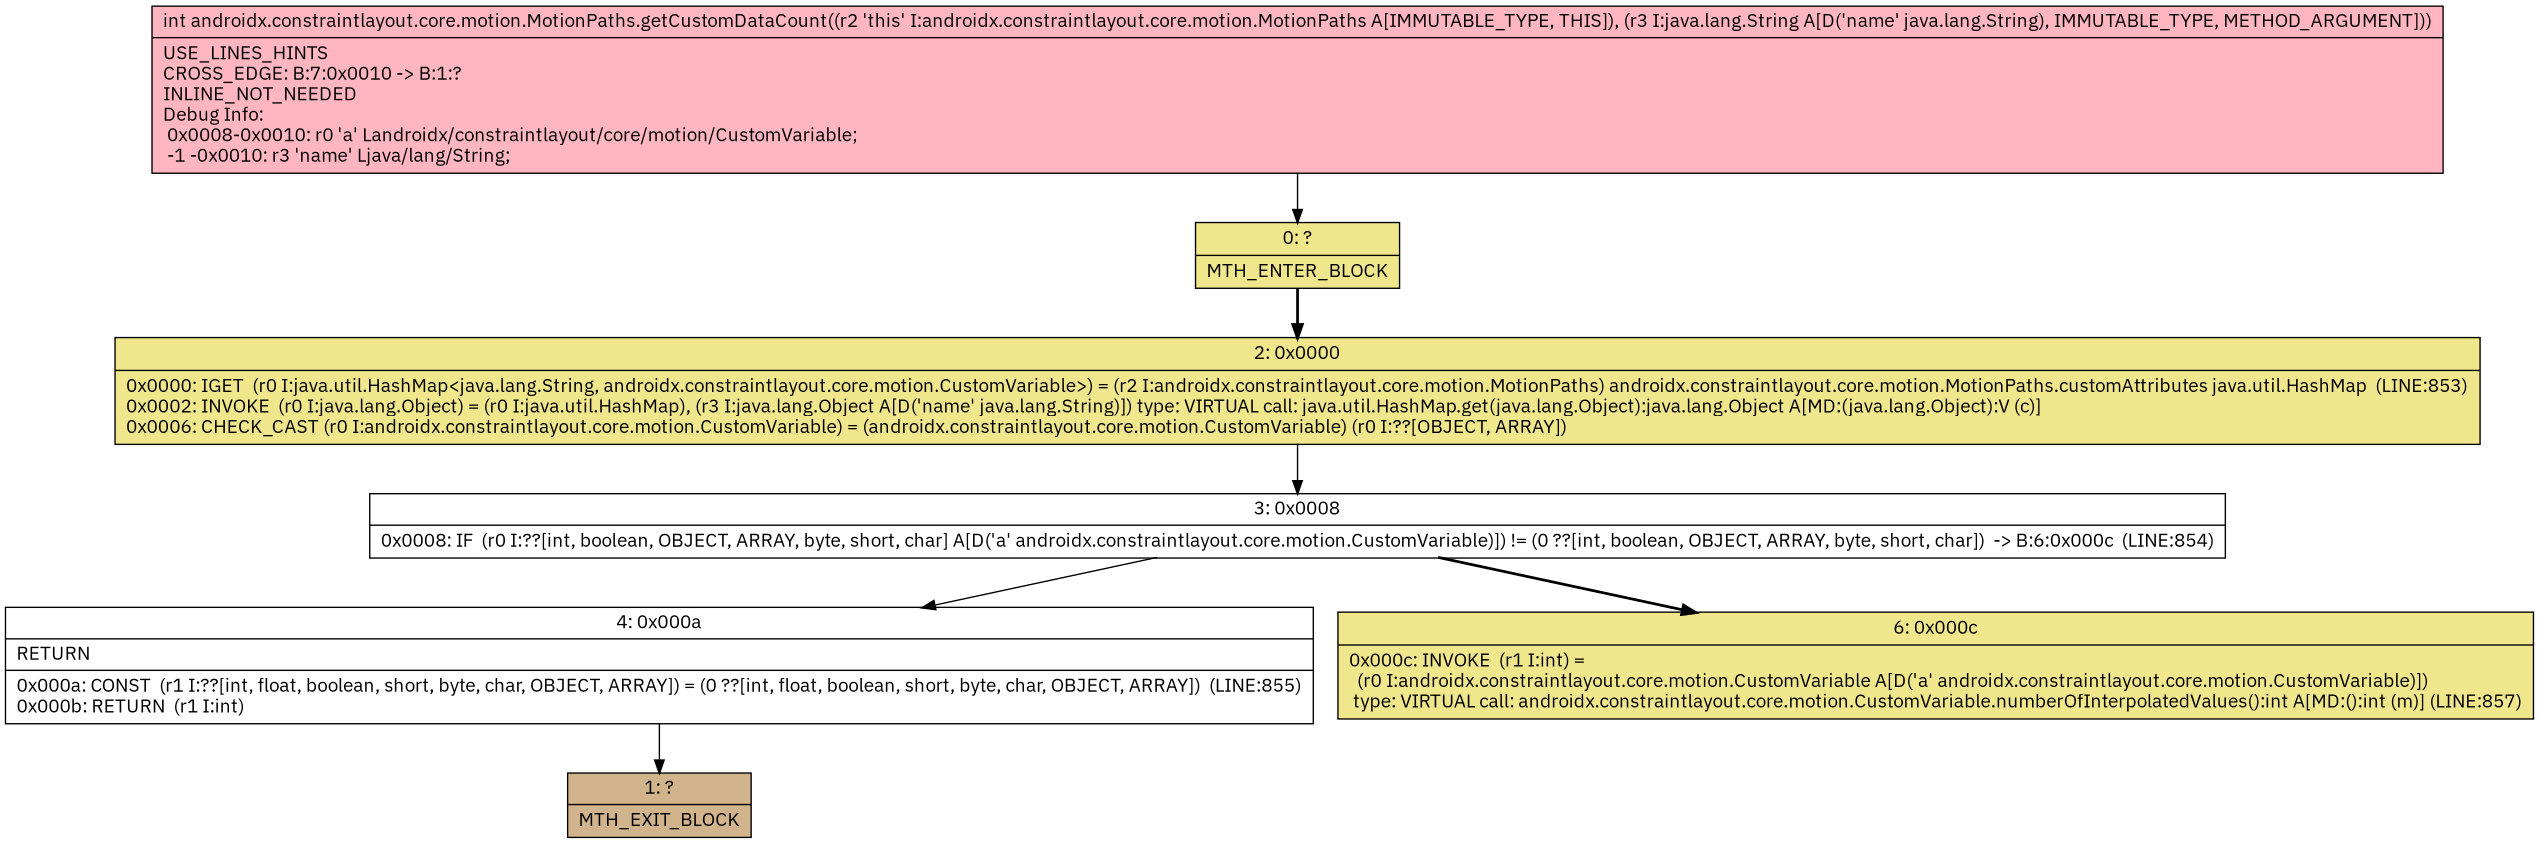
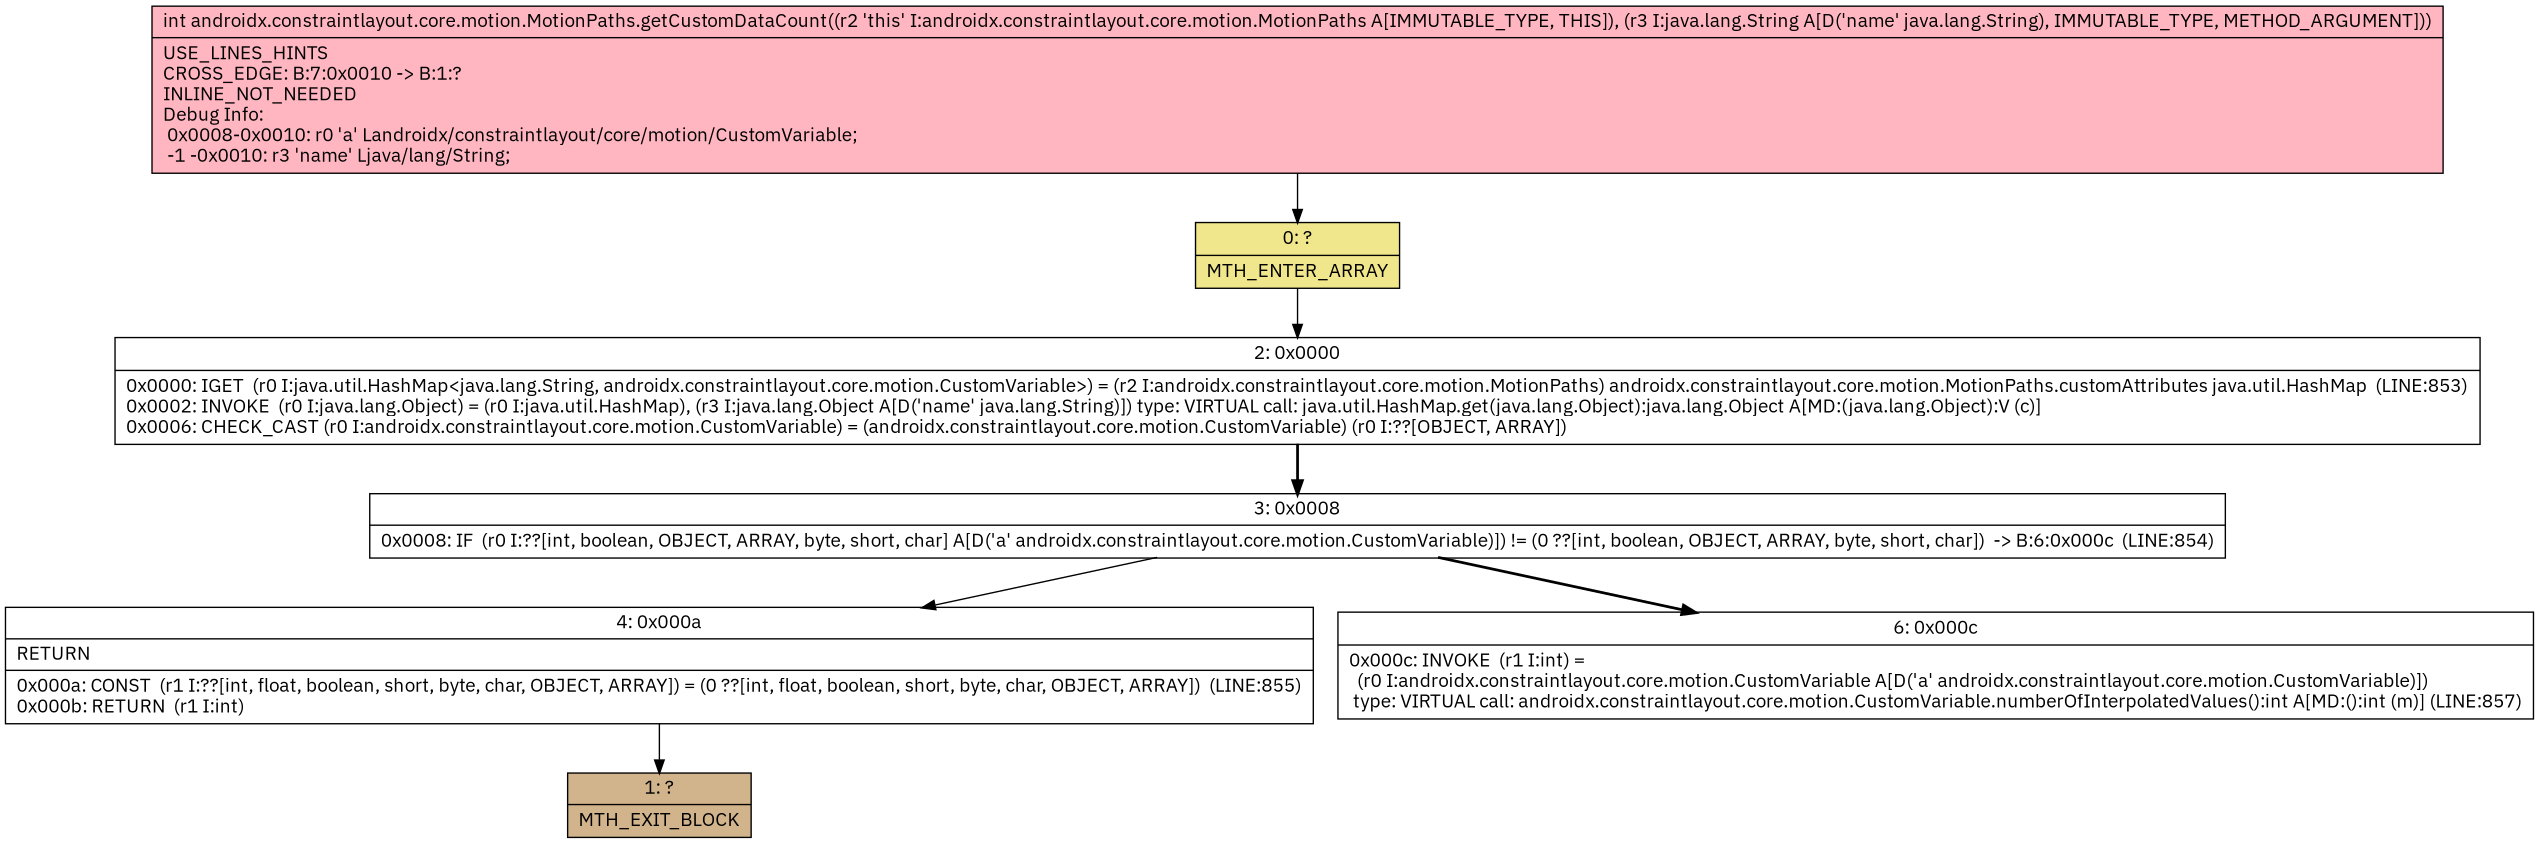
(1298, 271) -> (1298, 271)
(1298, 306) -> (1298, 306)
(1298, 391) -> (1298, 391)
(1298, 462) -> (1298, 462)
(1936, 666) -> (1936, 666)
